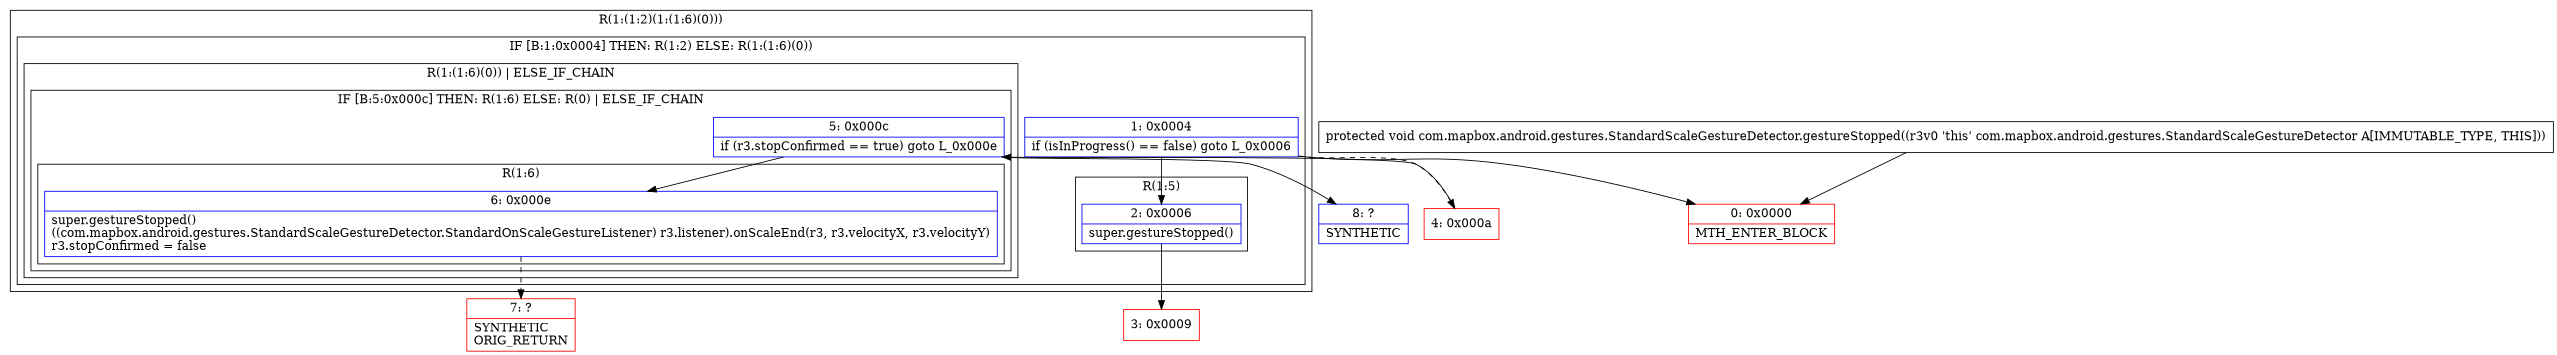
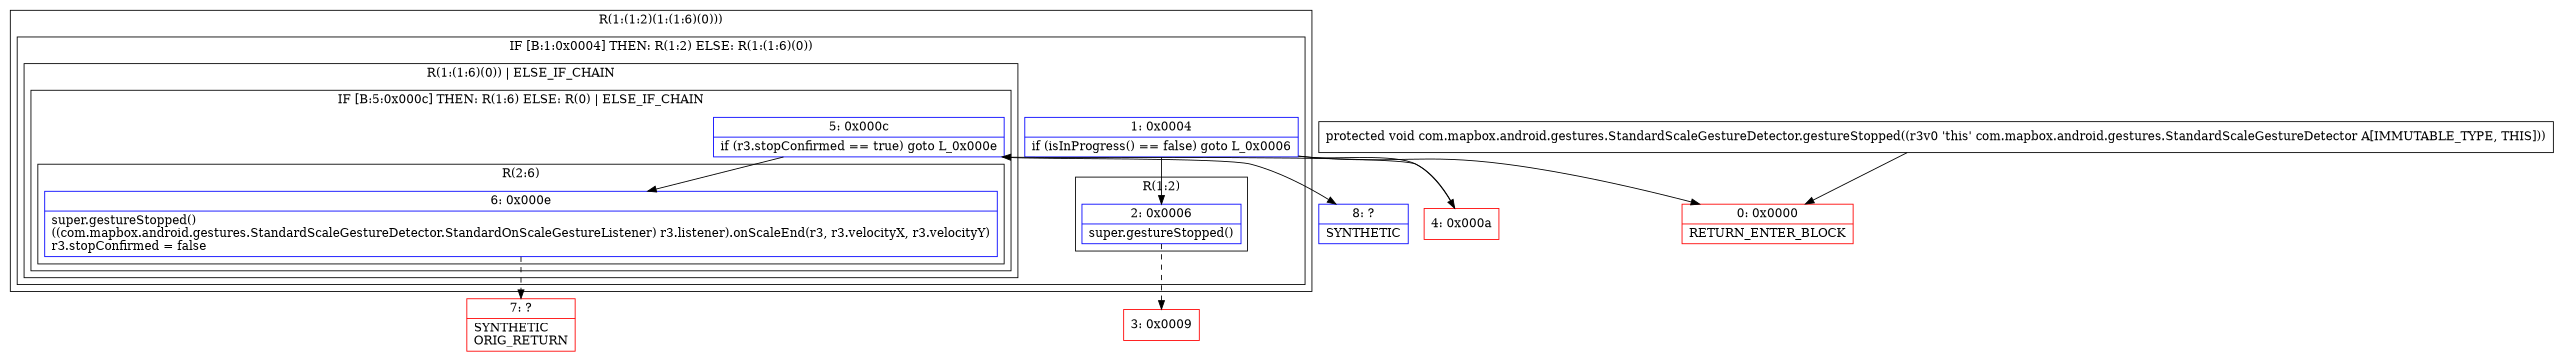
(1383, 158) -> (1383, 158)
(521, 174) -> (521, 174)
(1161, 187) -> (1161, 187)
(1762, 233) -> (1768, 233)
(1161, 272) -> (1161, 272)
